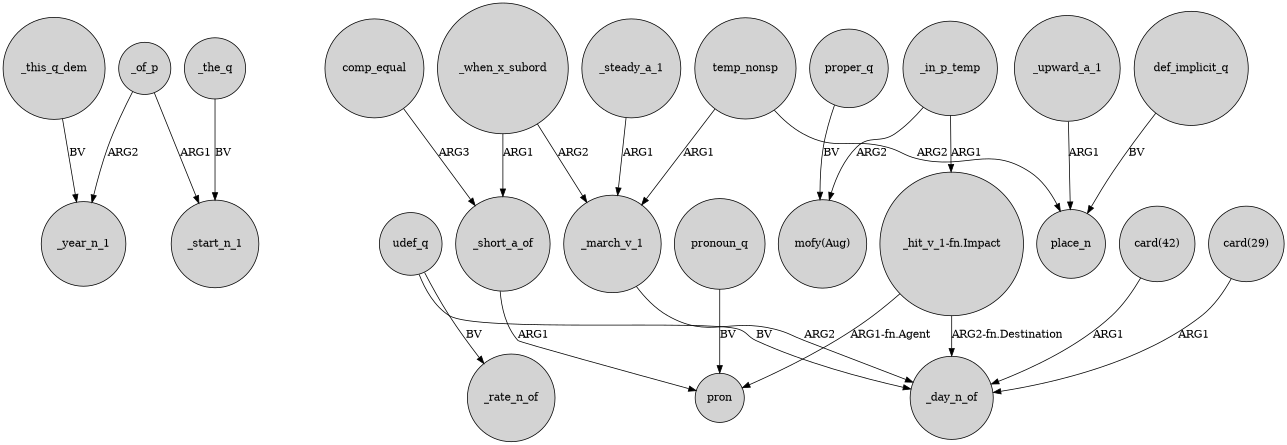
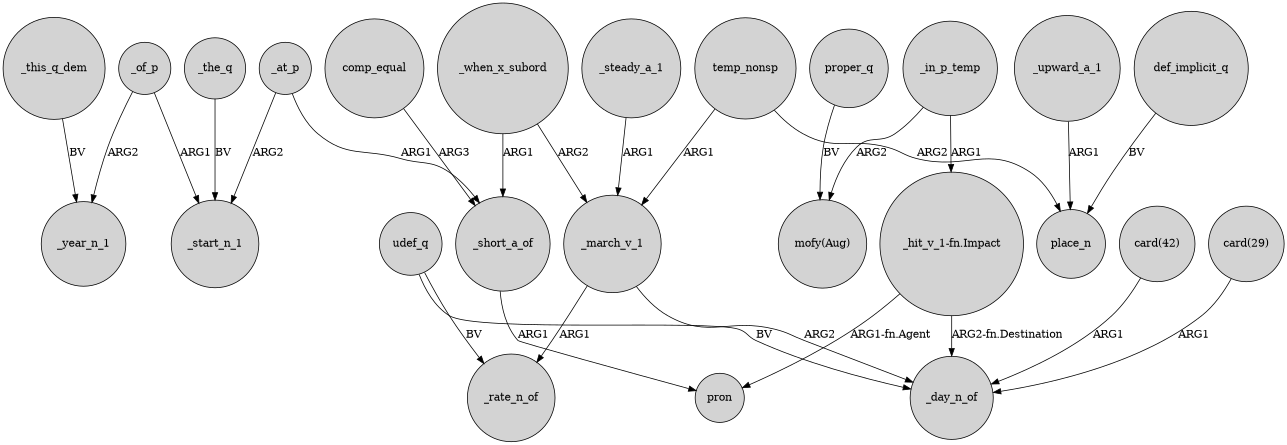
none -> (285, 68)
(720, 244) -> none
none -> (566, 319)
